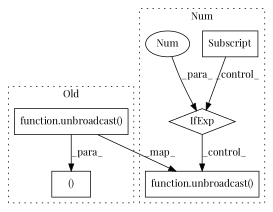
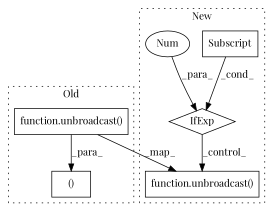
(202, 17) -> (202, 17)
(237, 75) -> (237, 75)
